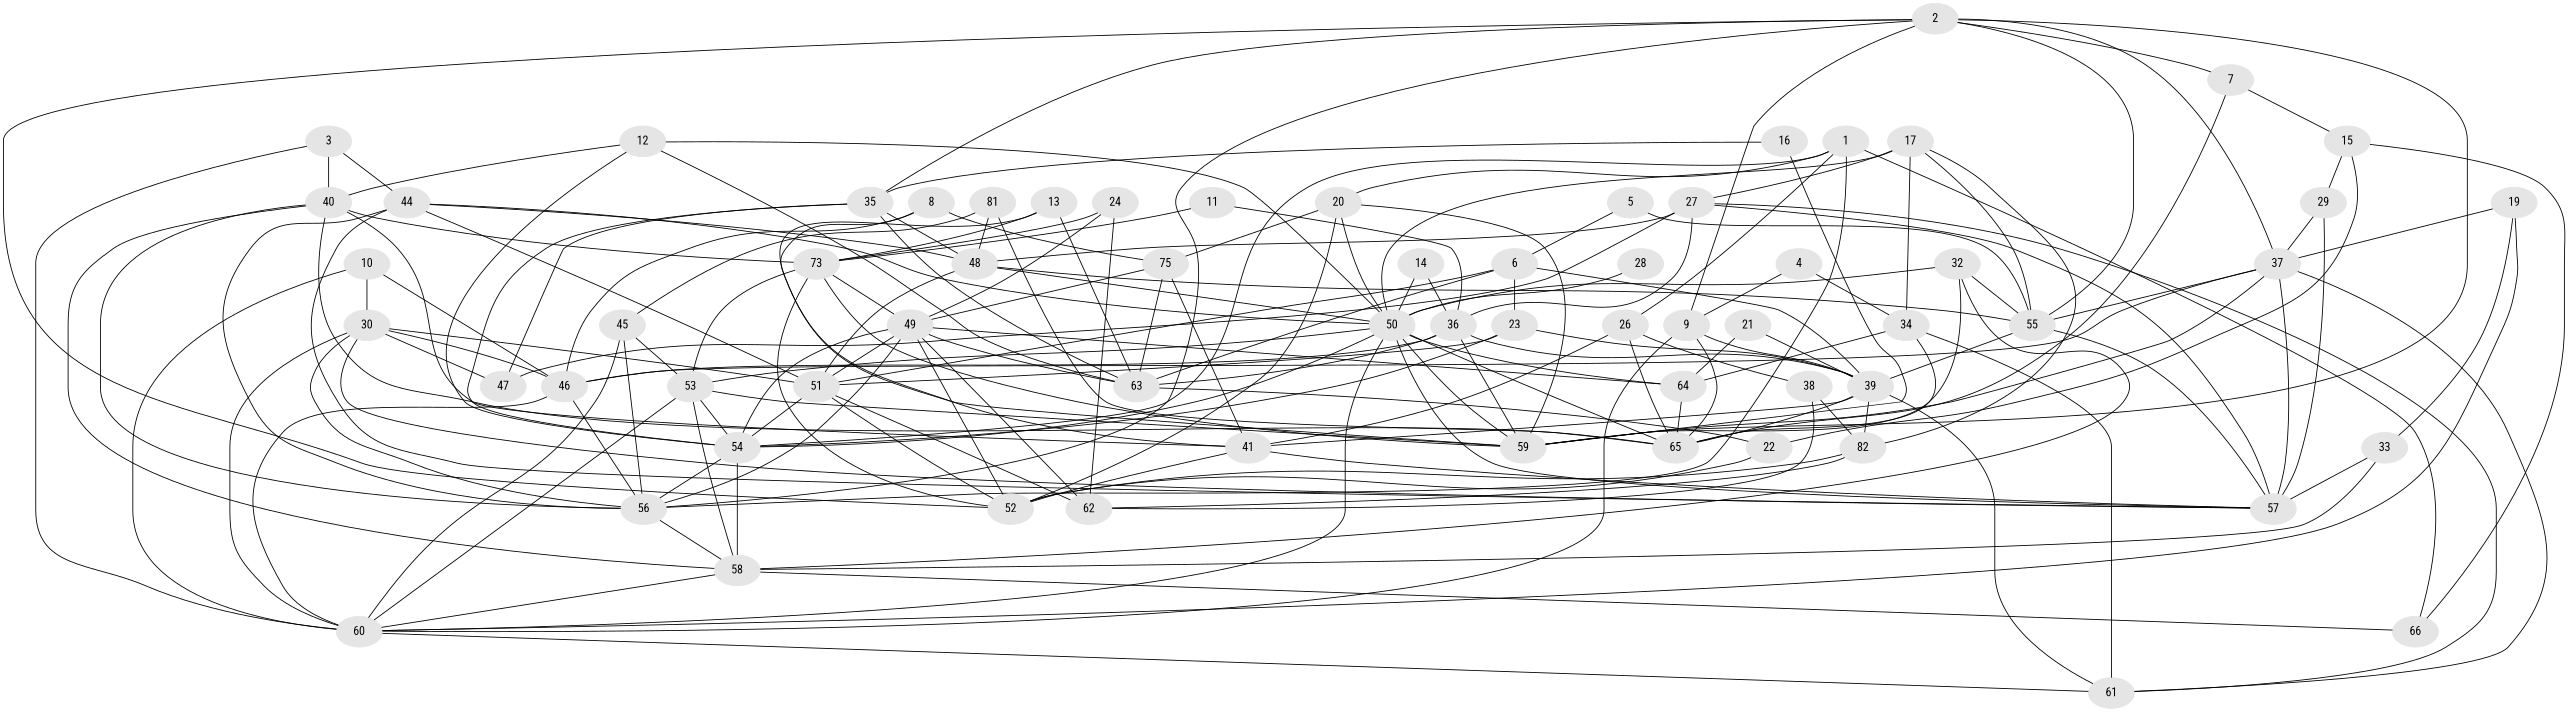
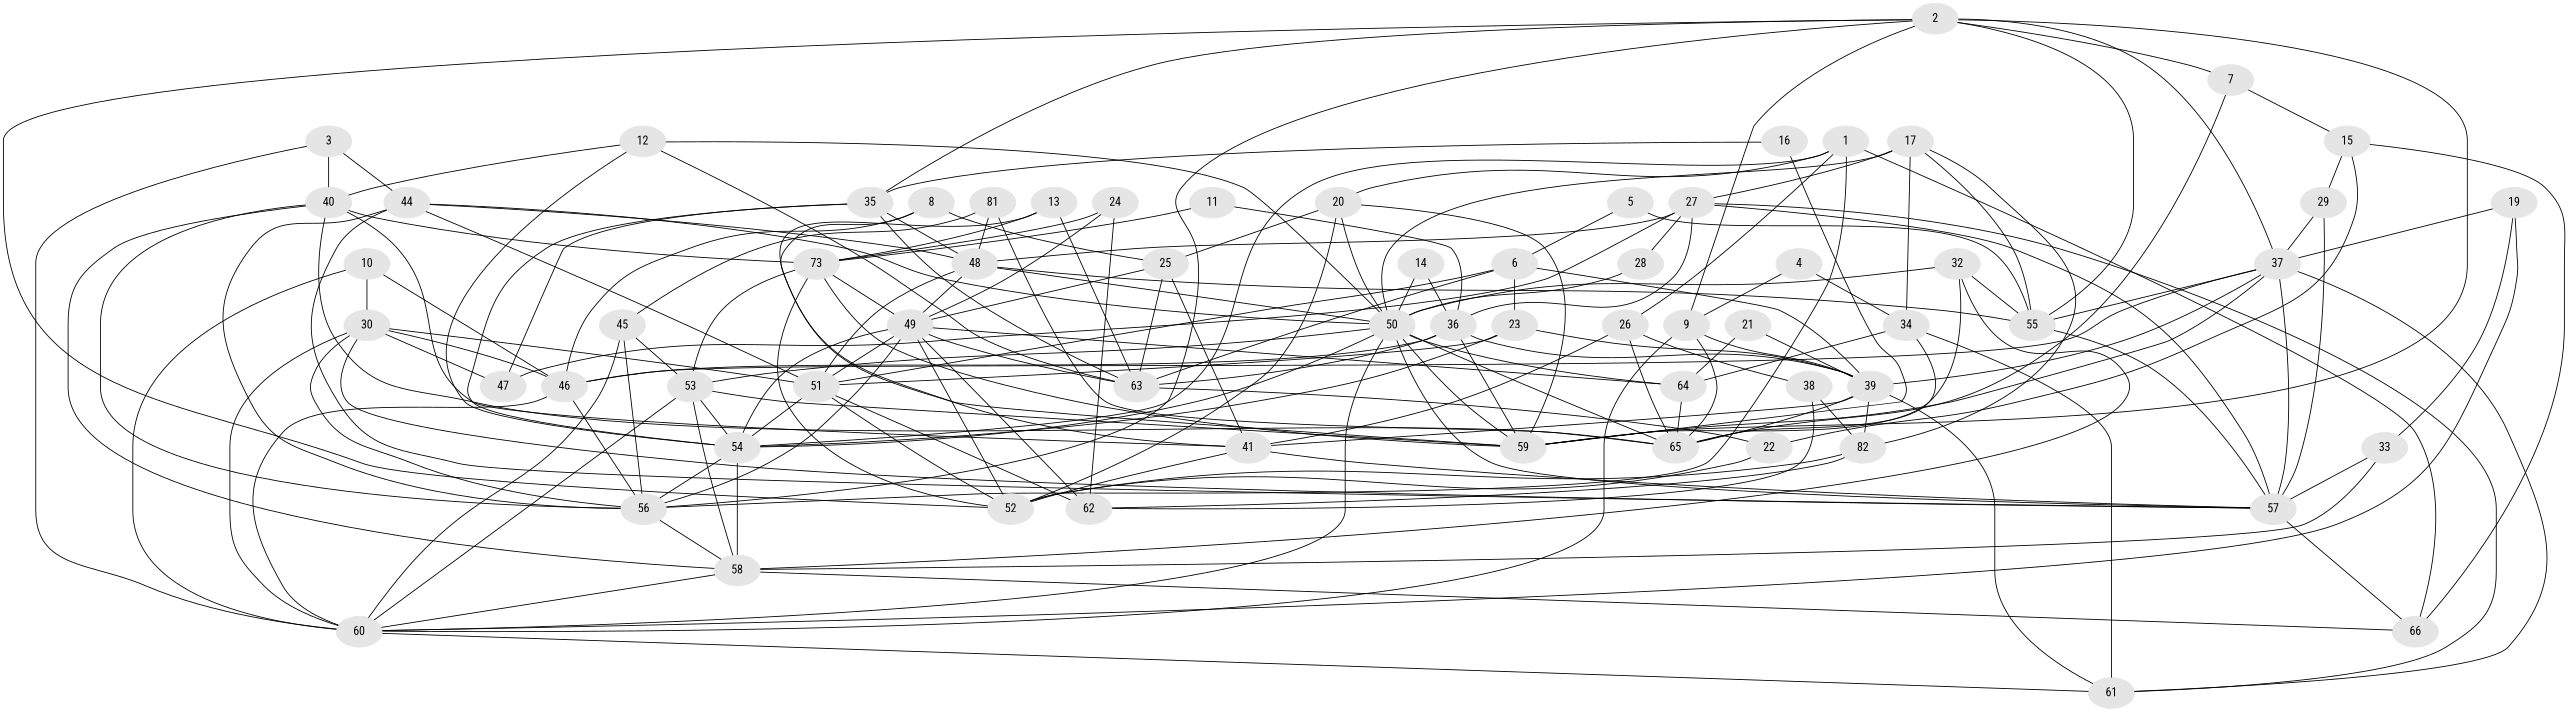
none -> (1666, 233)
(1166, 264) -> (1166, 264)
none -> (942, 295)
(1942, 359) -> (2056, 359)
none -> (2344, 570)
